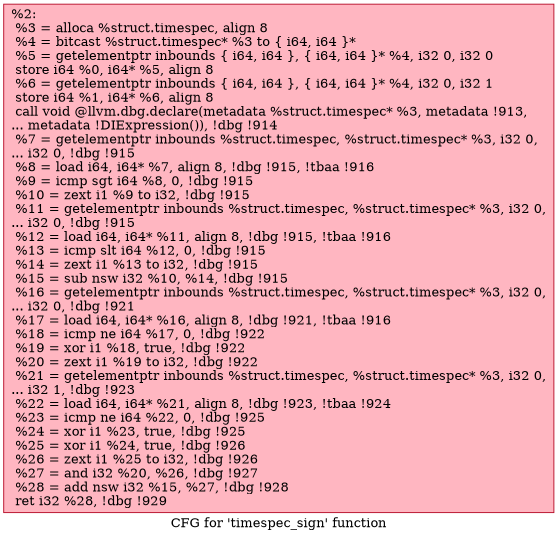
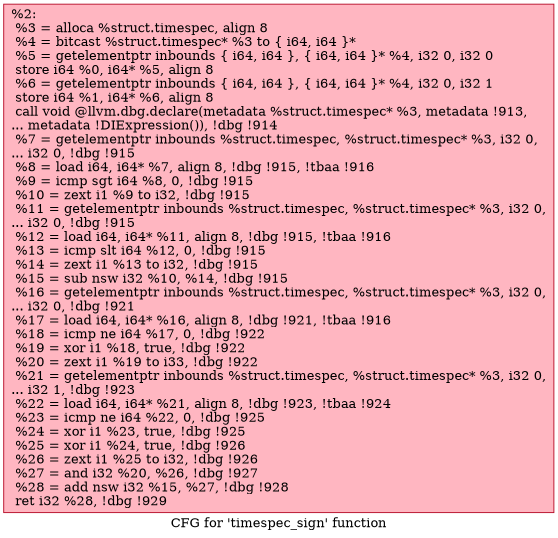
(135, 362) -> (135, 362)
